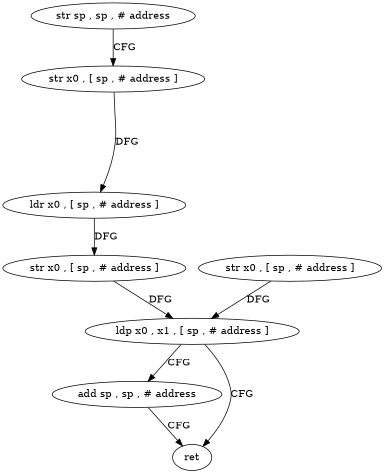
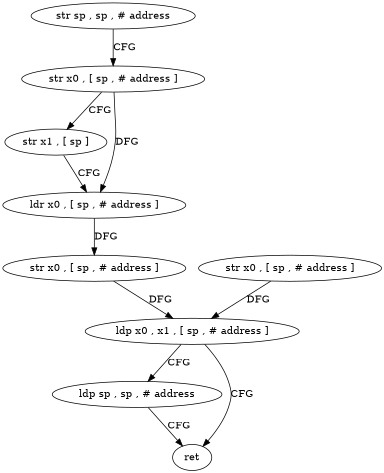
none -> (56, 142)
(137, 394) -> (137, 394)
